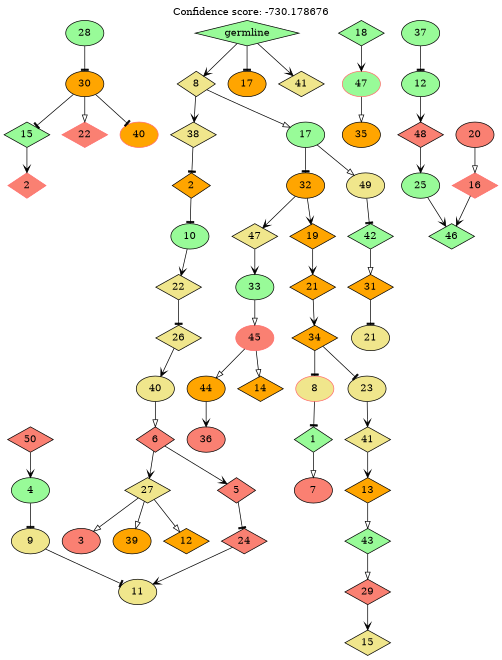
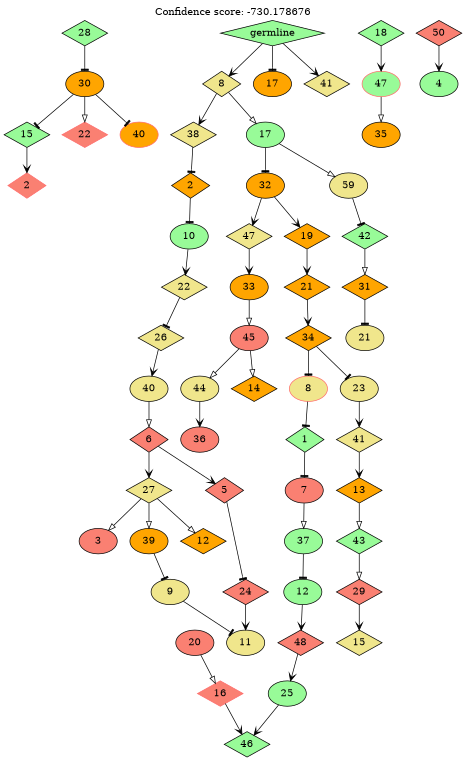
(85, 33) -> (85, 33)
(366, 186) -> (349, 186)
(255, 287) -> (249, 287)
(255, 338) -> (249, 338)
(206, 389) -> (200, 389)
(313, 462) -> (305, 463)
none -> (304, 512)
(30, 514) -> (159, 565)
